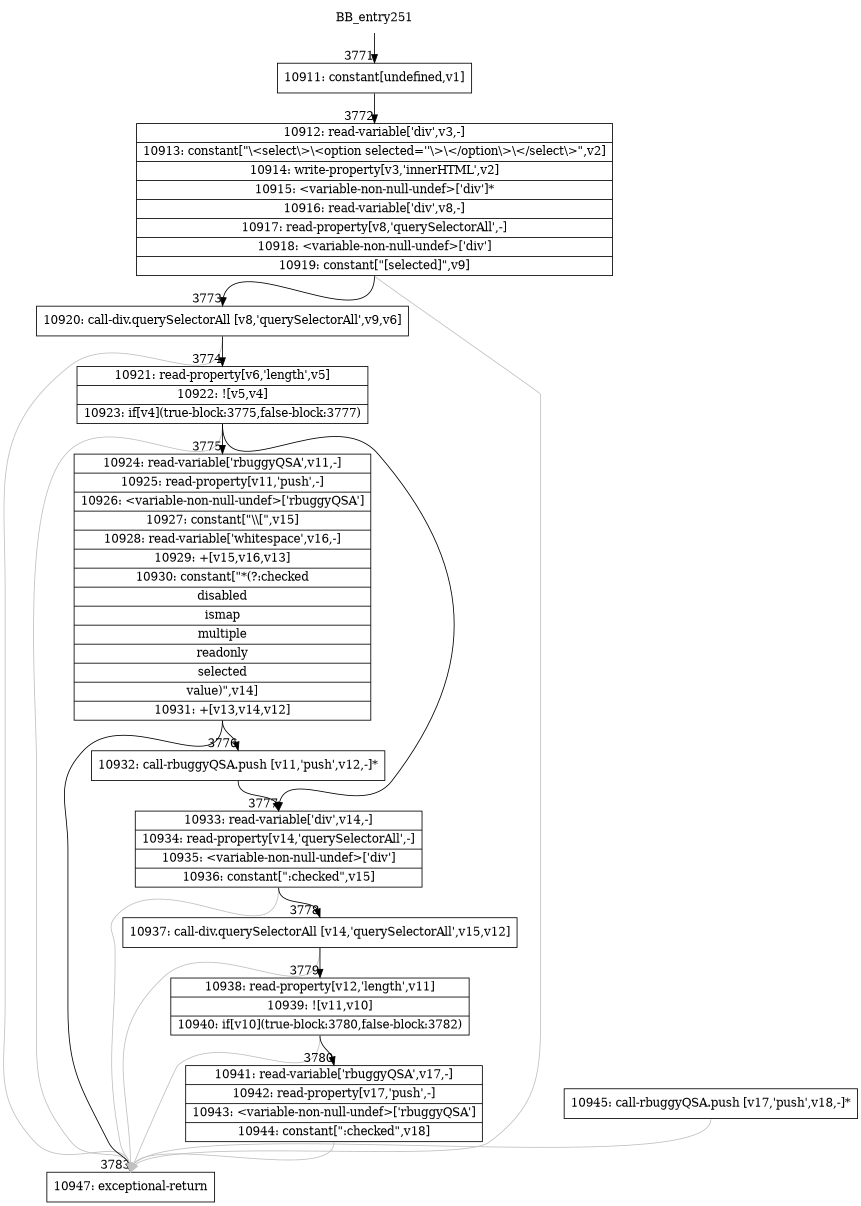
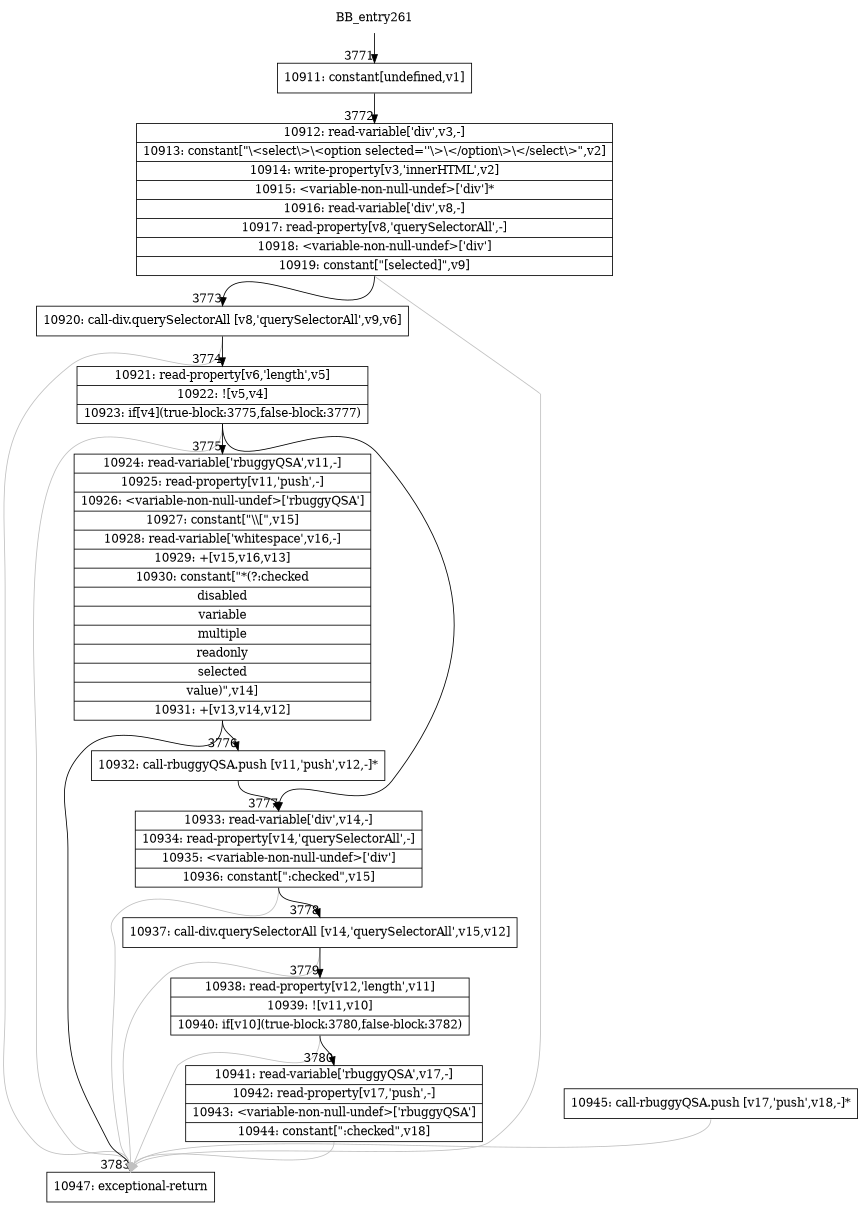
(375, 18) -> (375, 18)
(222, 615) -> (222, 615)
